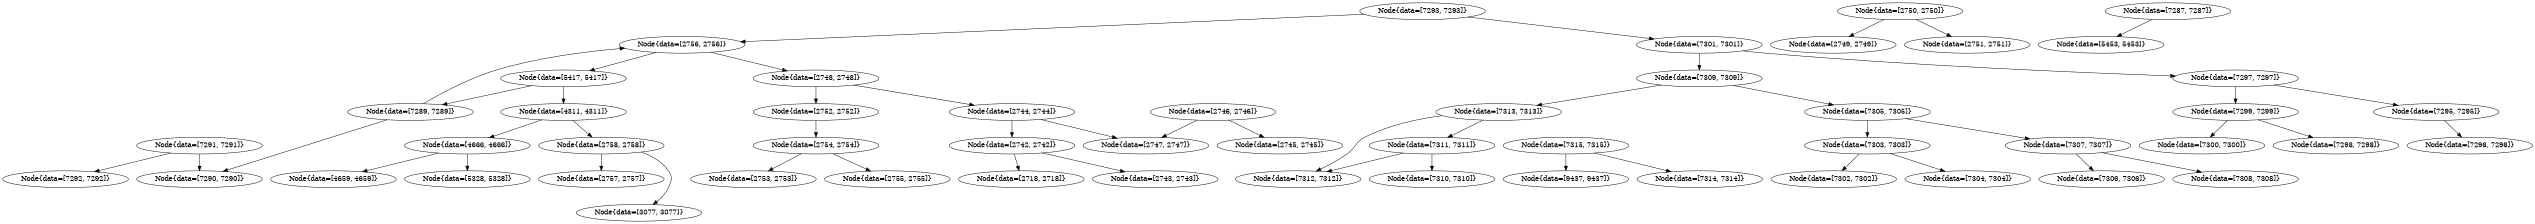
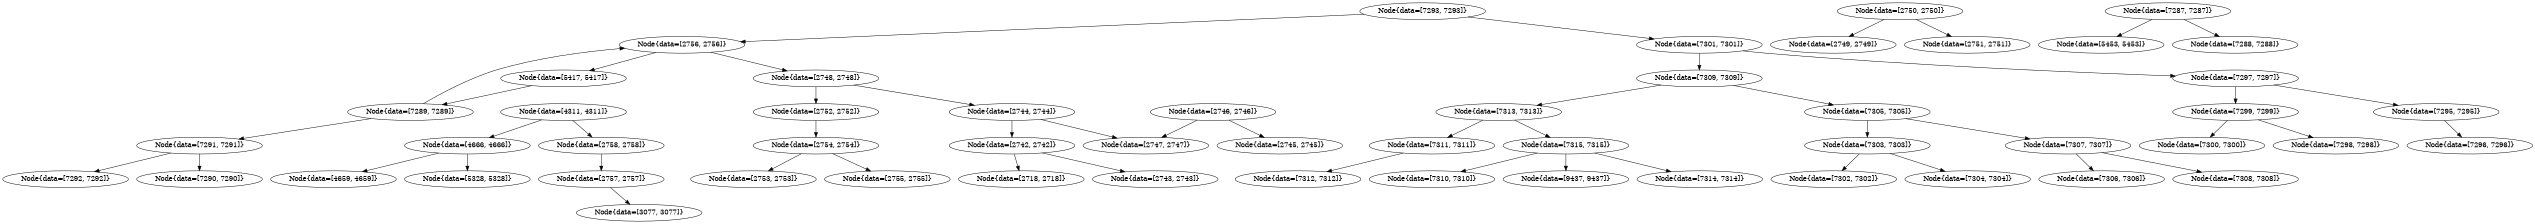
none -> (2235, 45)
(564, 93) -> none
(1376, 132) -> (1530, 128)
(307, 145) -> (307, 128)
(1432, 160) -> (1501, 162)
(669, 172) -> (618, 194)
